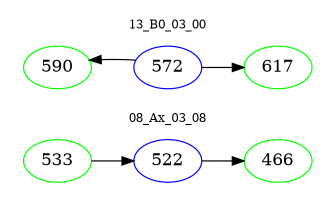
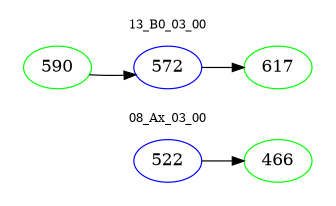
(119, 60) -> (107, 75)
(168, 119) -> (168, 119)
(58, 161) -> none
